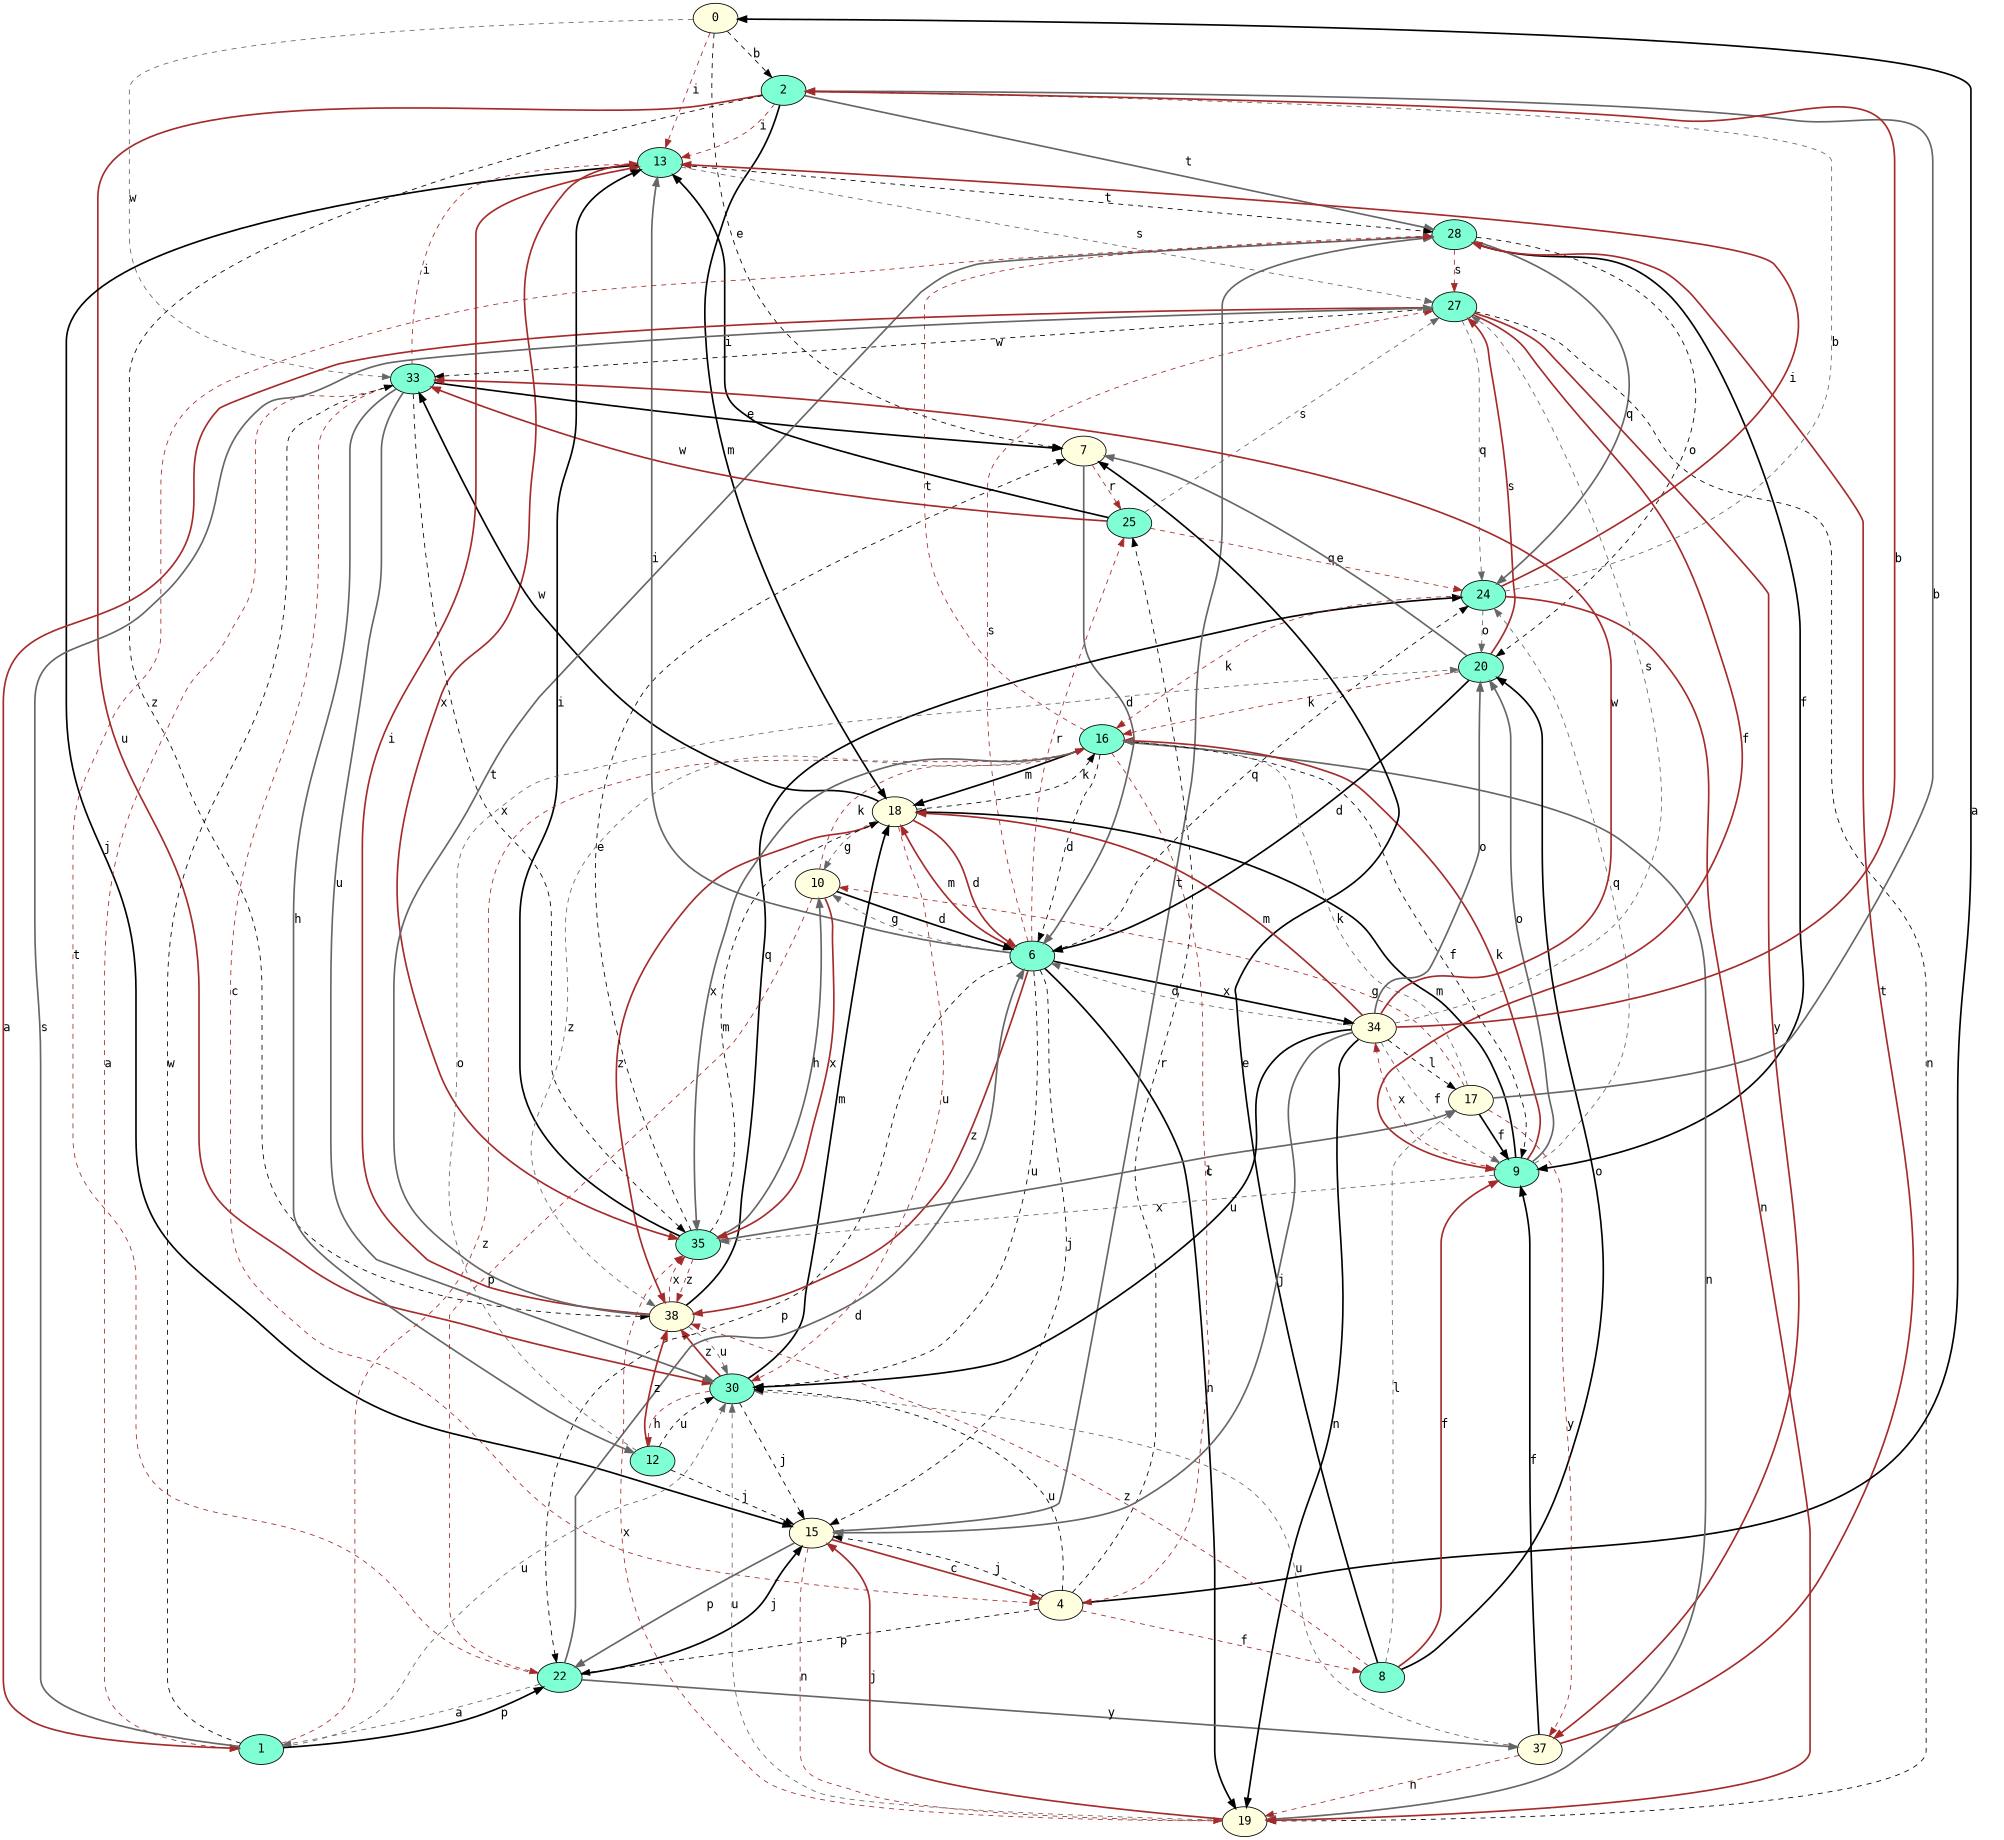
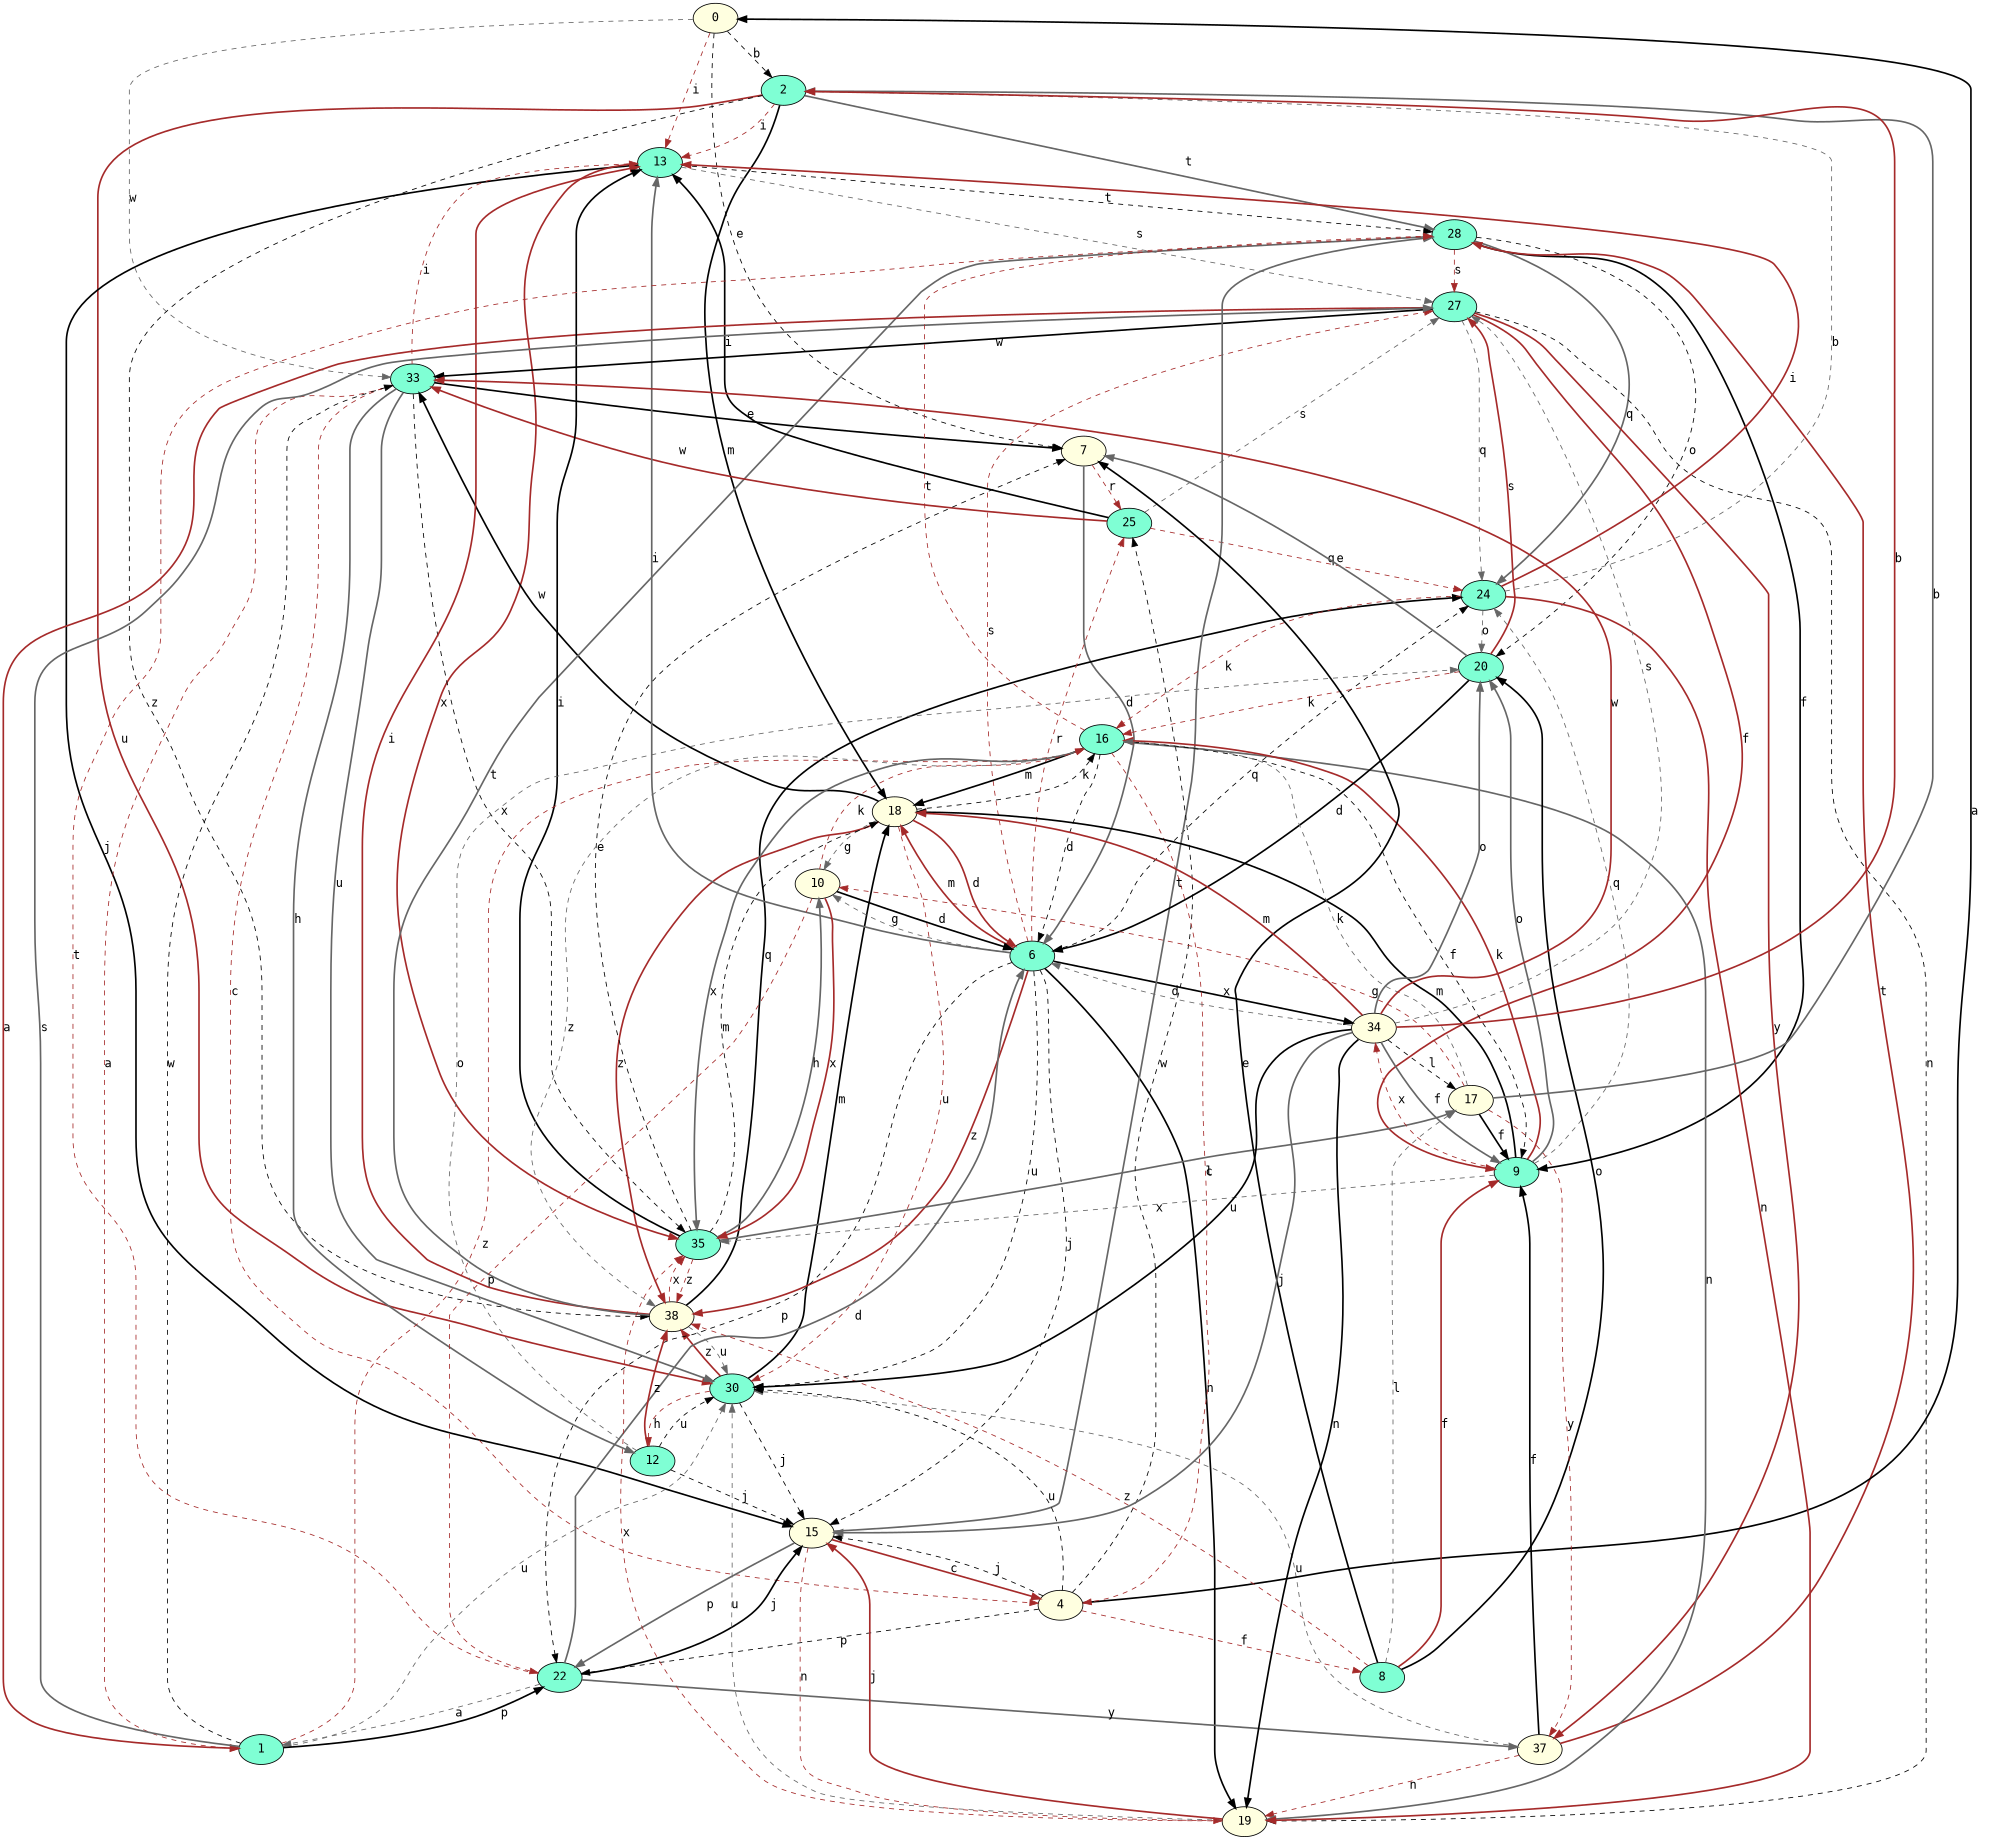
(938, 343) -> (938, 343)
(1164, 1064) -> (1164, 1064)
(1428, 1109) -> (1428, 1109)
